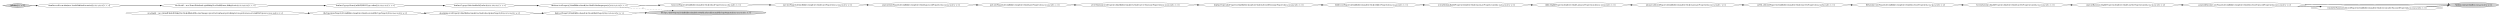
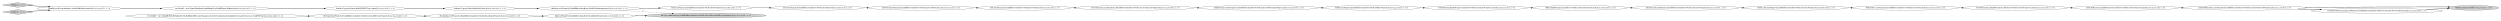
none -> (18, 12)
